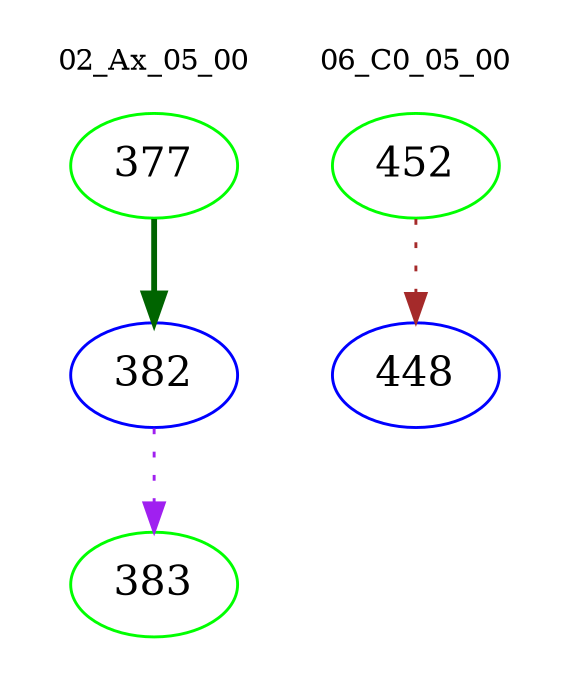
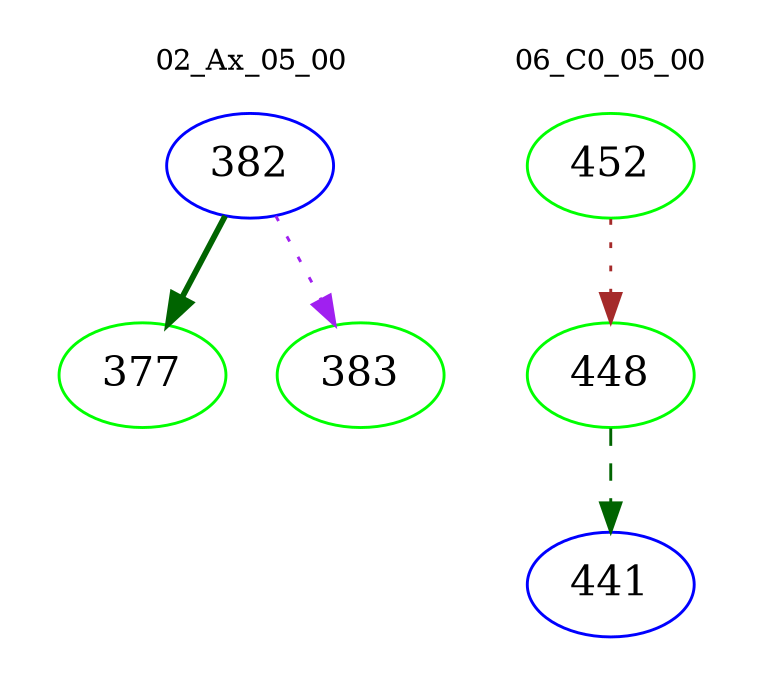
(154, 256) -> (204, 257)
(416, 375) -> (611, 375)
none -> (611, 585)
